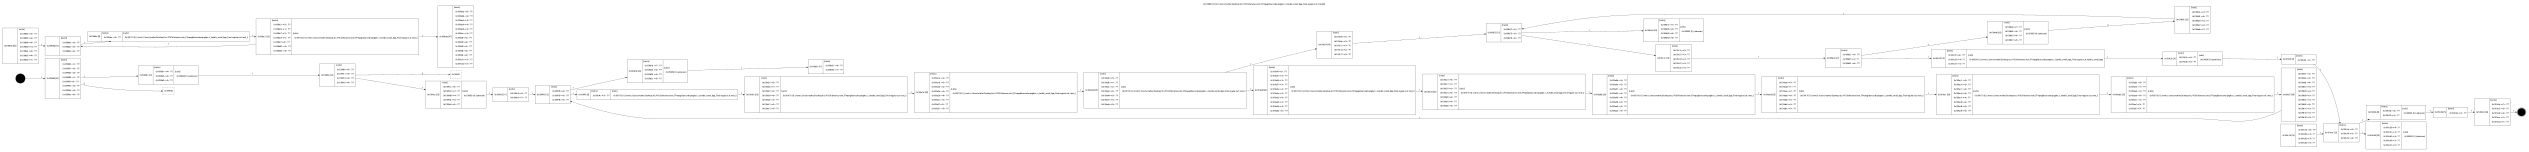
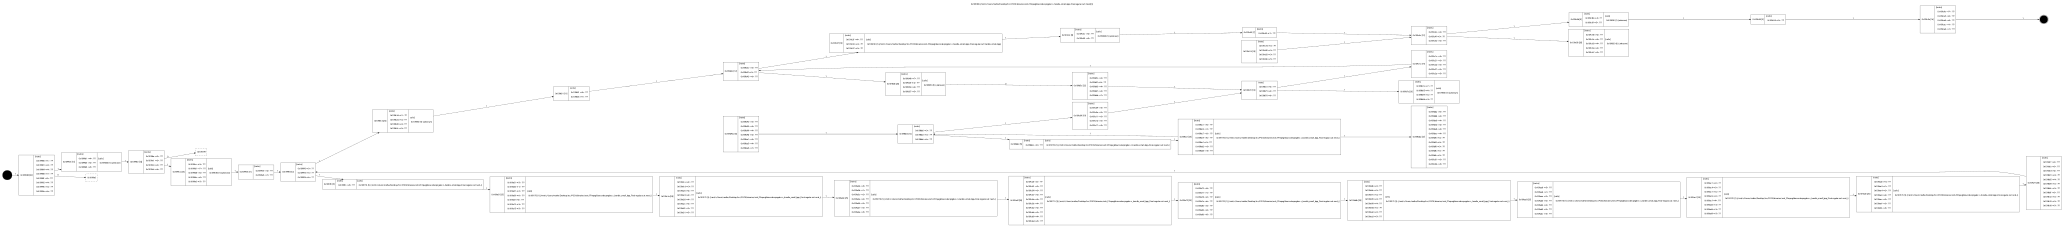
(1270, 60) -> (1002, 125)
none -> (656, 83)
